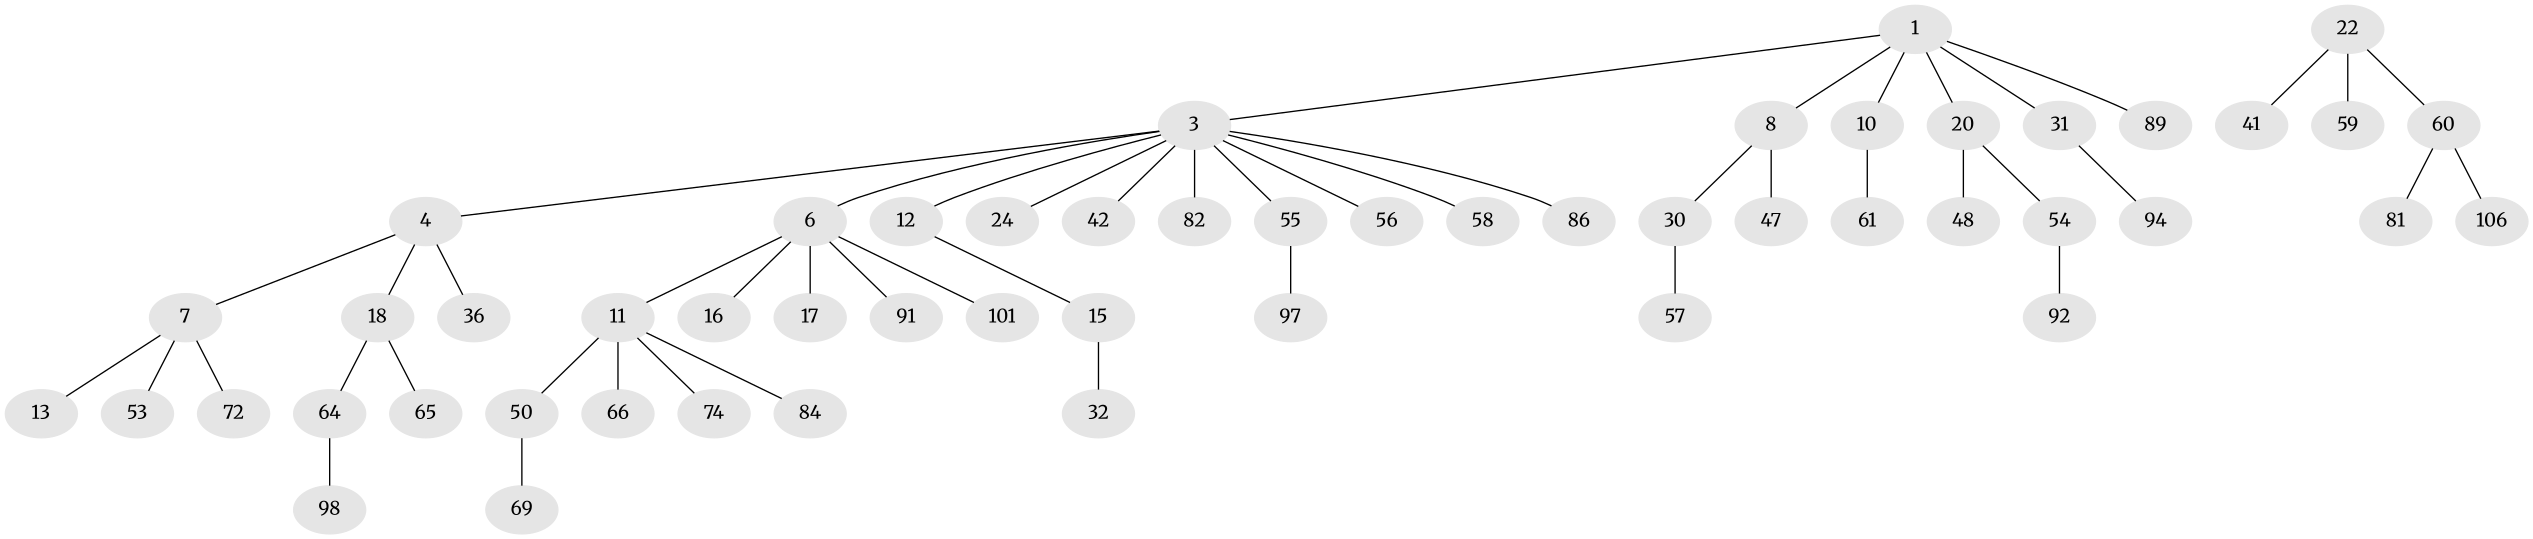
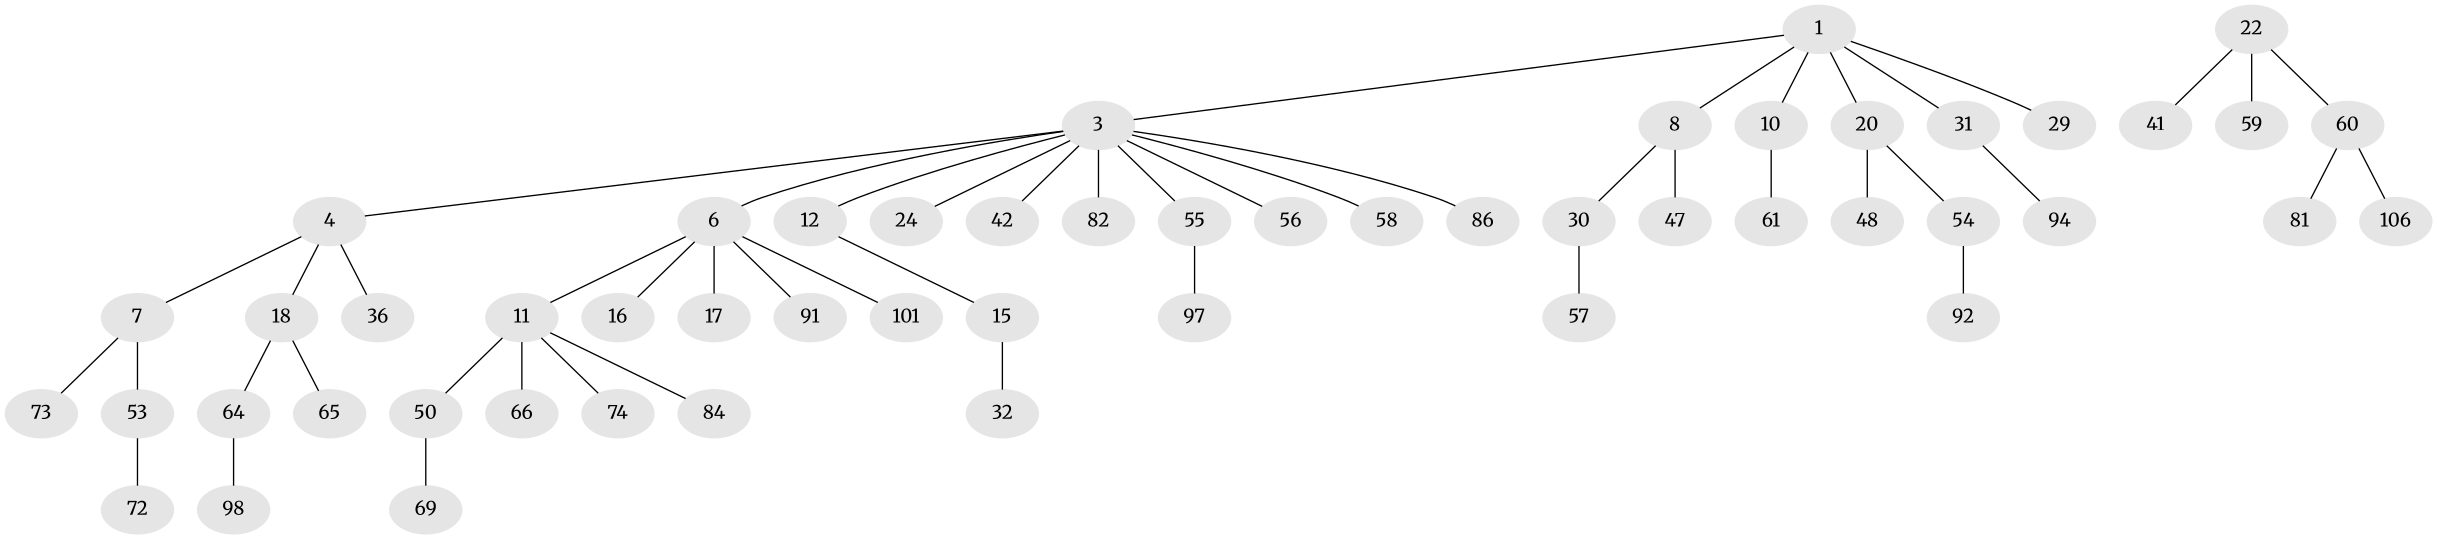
(2156, 125) -> (2059, 125)
(210, 366) -> (137, 462)
(41, 414) -> (41, 414)
